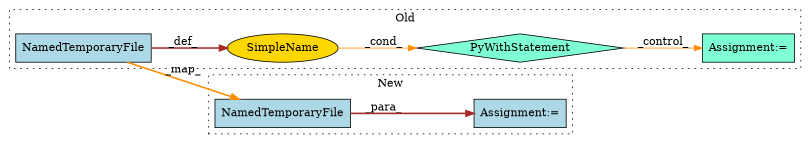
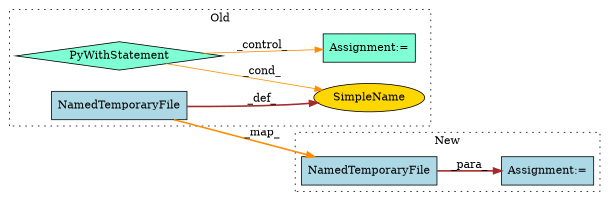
(373, 48) -> (241, 76)
